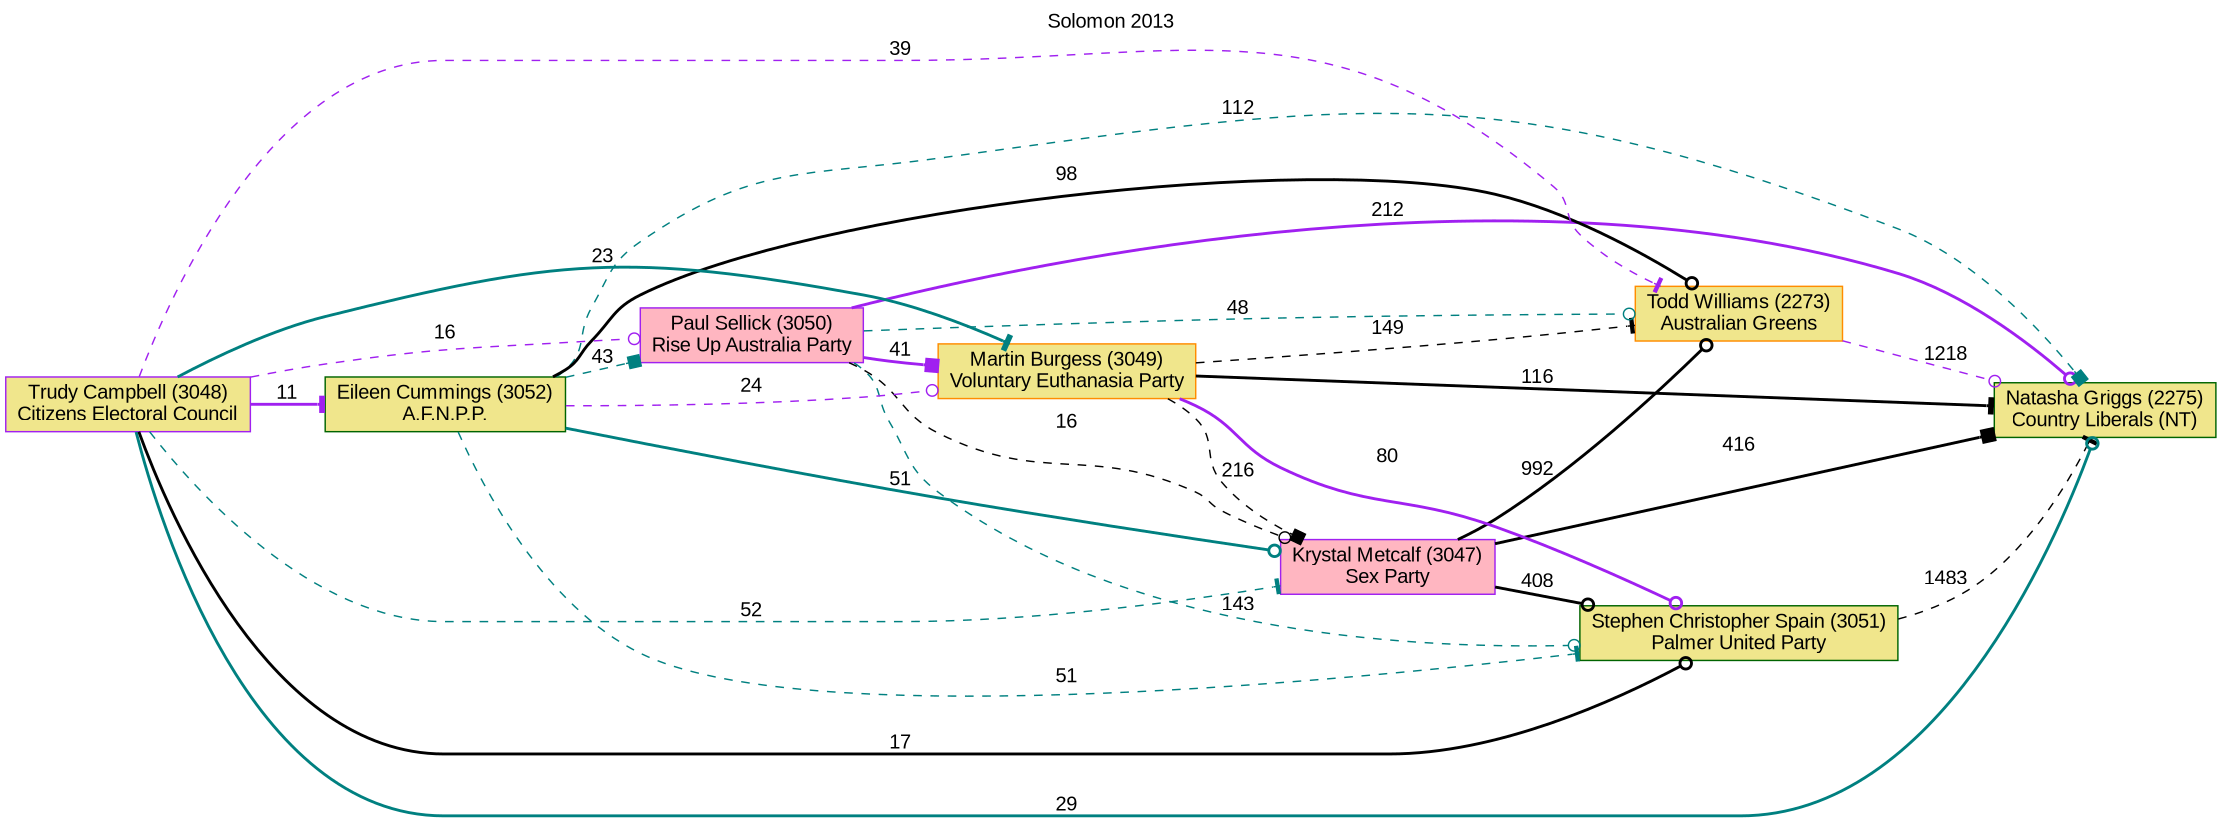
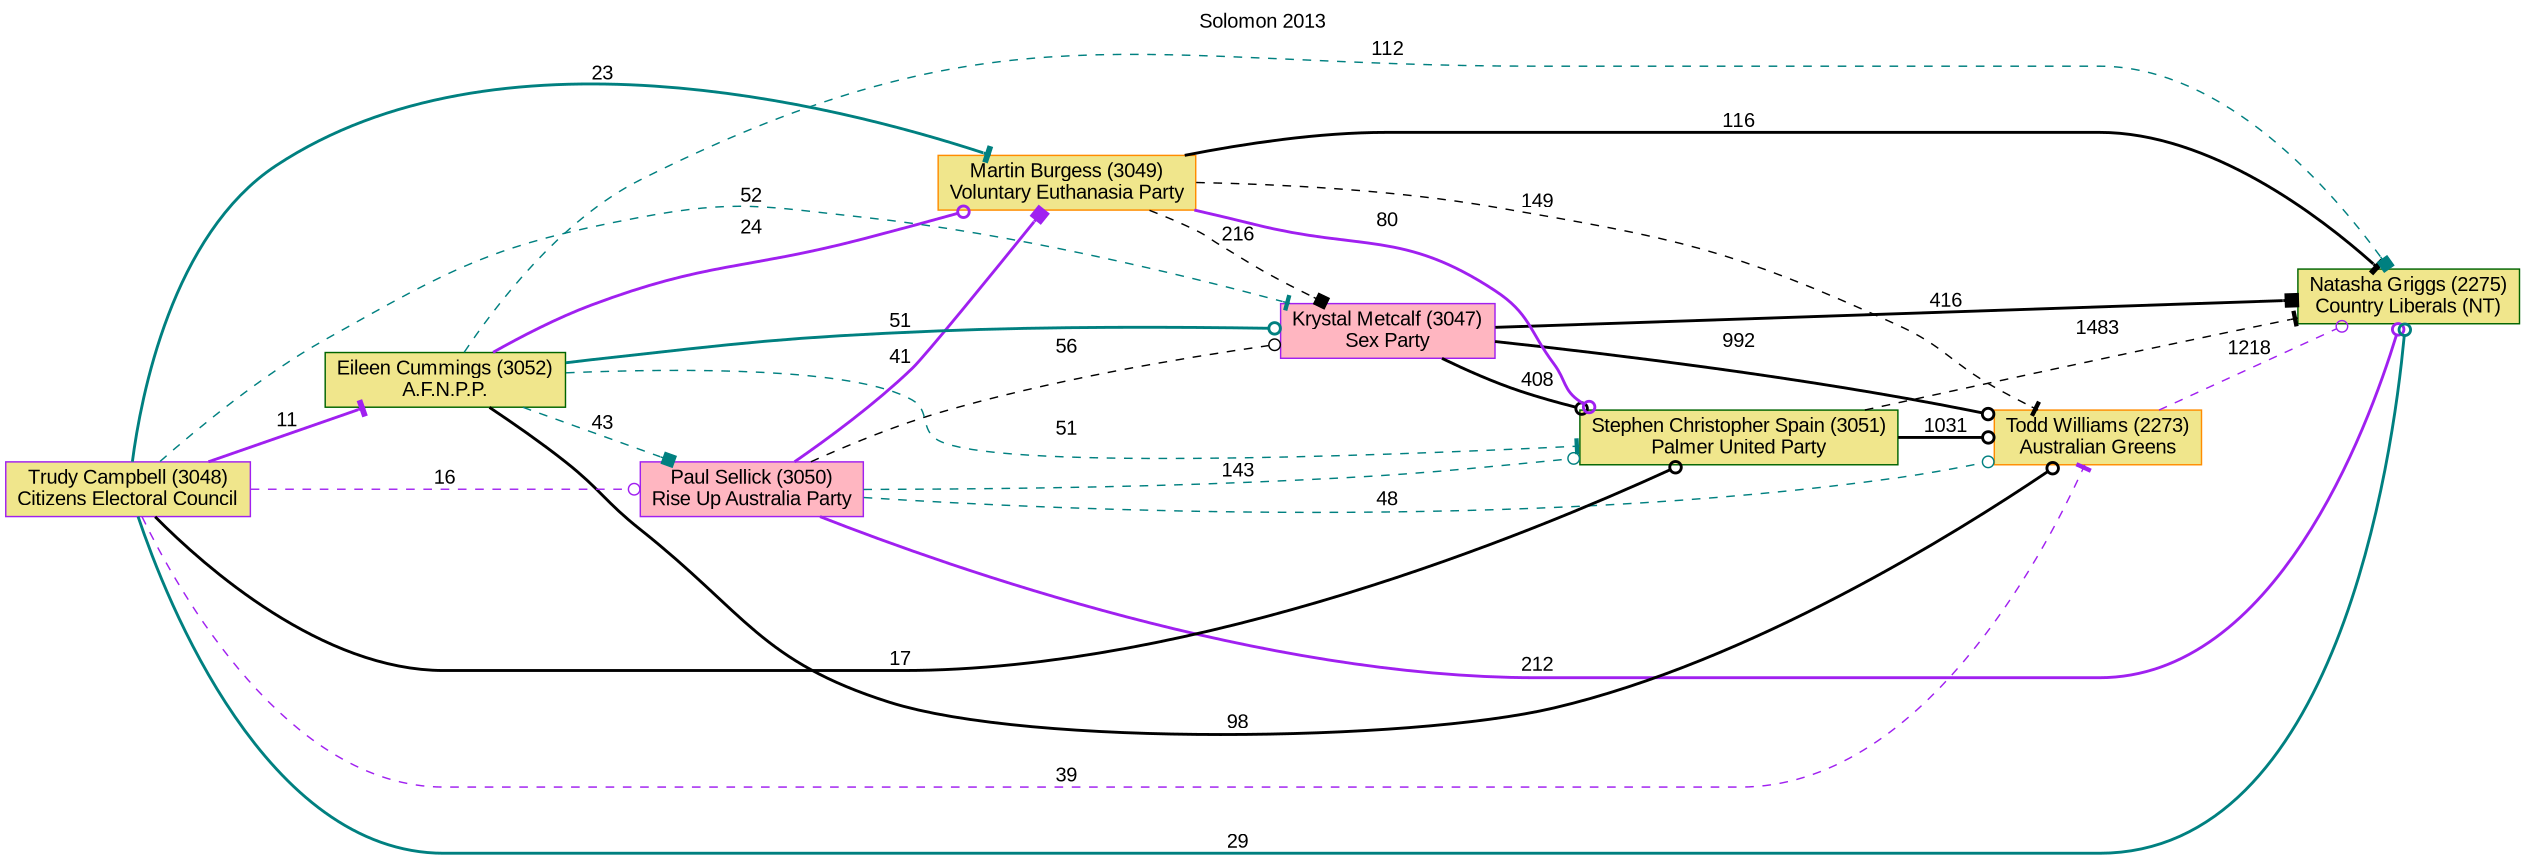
(746, 403) -> (721, 268)
(1067, 422) -> (1067, 347)
none -> (1940, 437)
